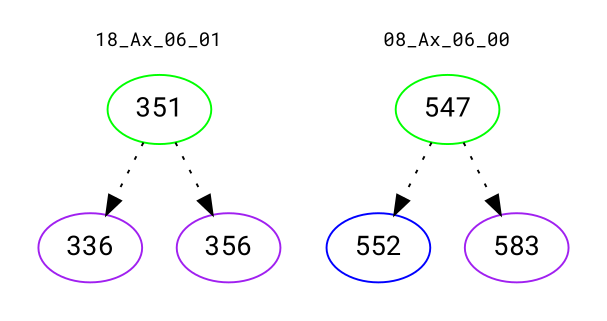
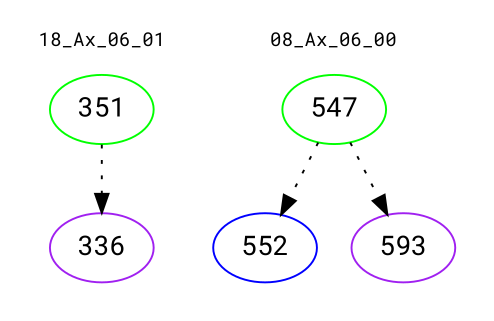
(229, 248) -> none
(517, 248) -> (403, 248)
